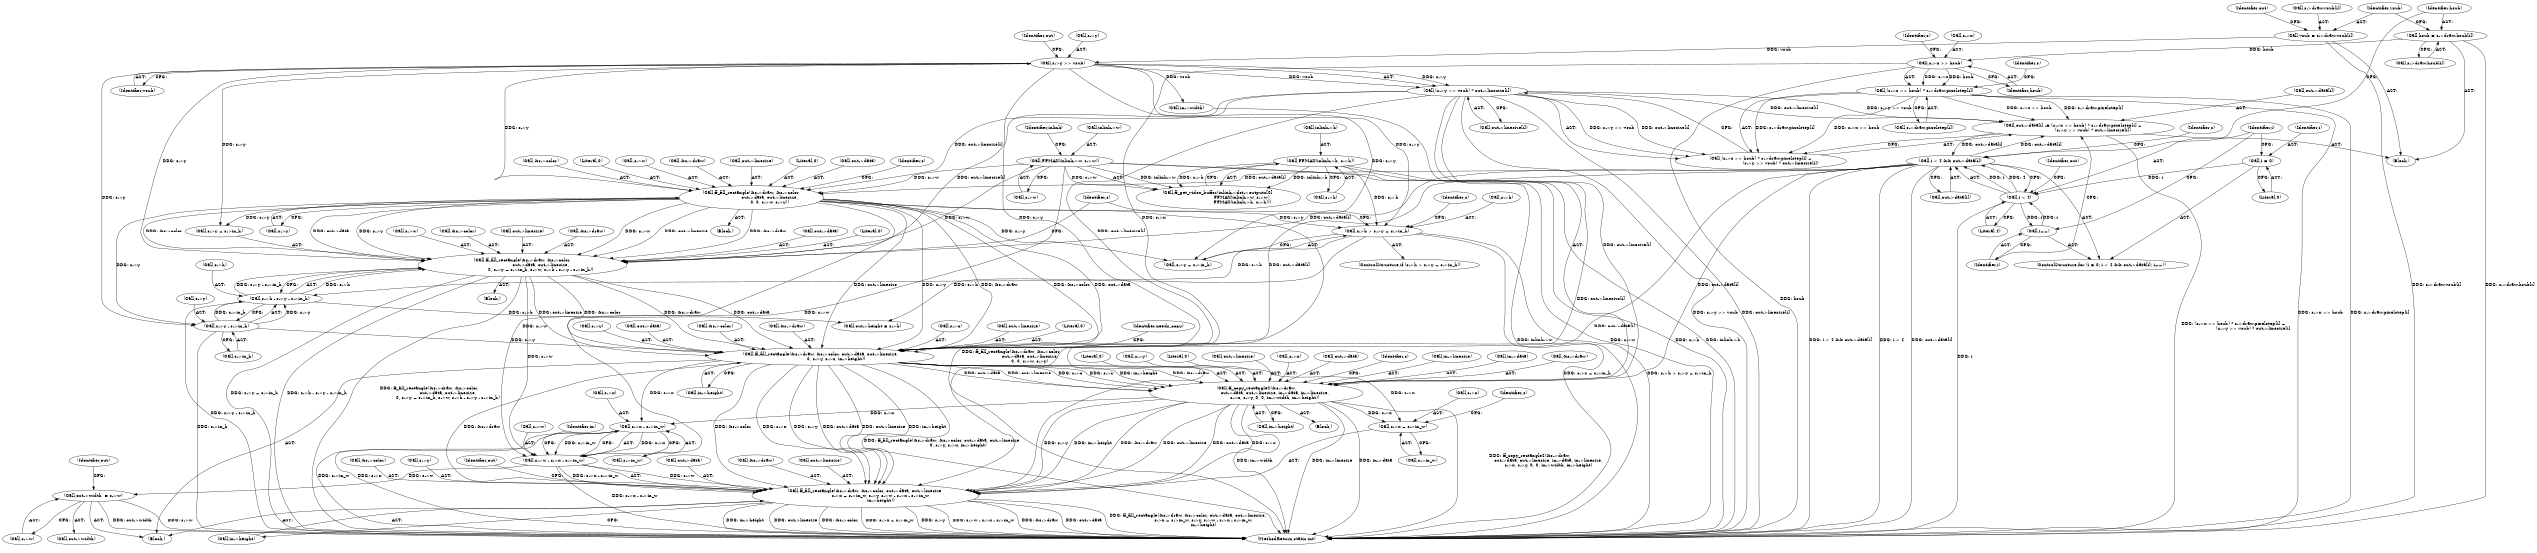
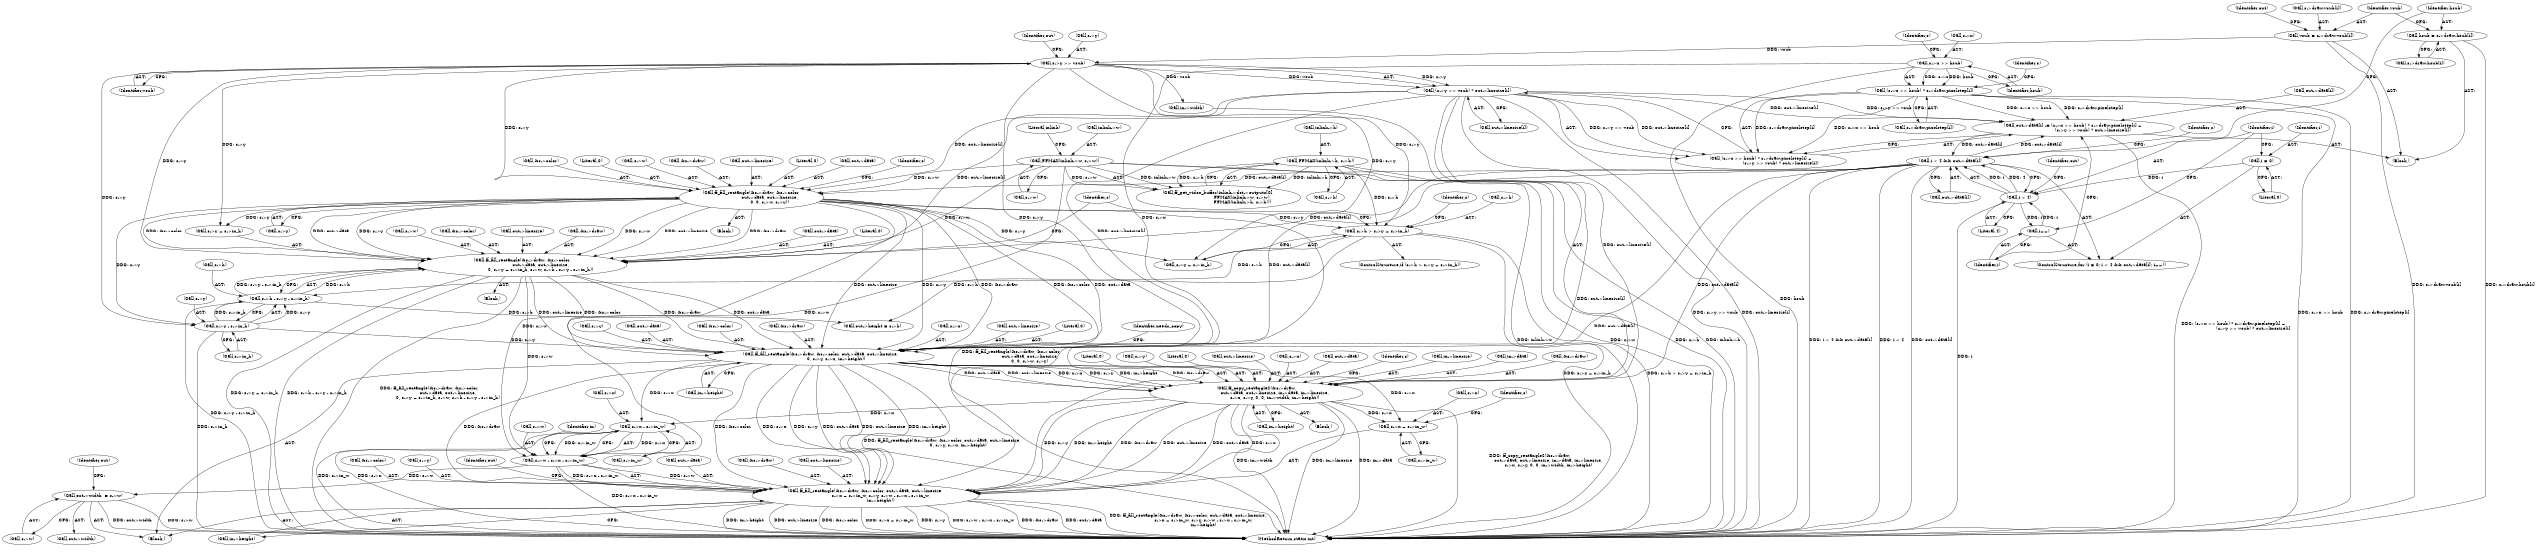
(2187, 49) -> none
(1044, 128) -> (1044, 128)
